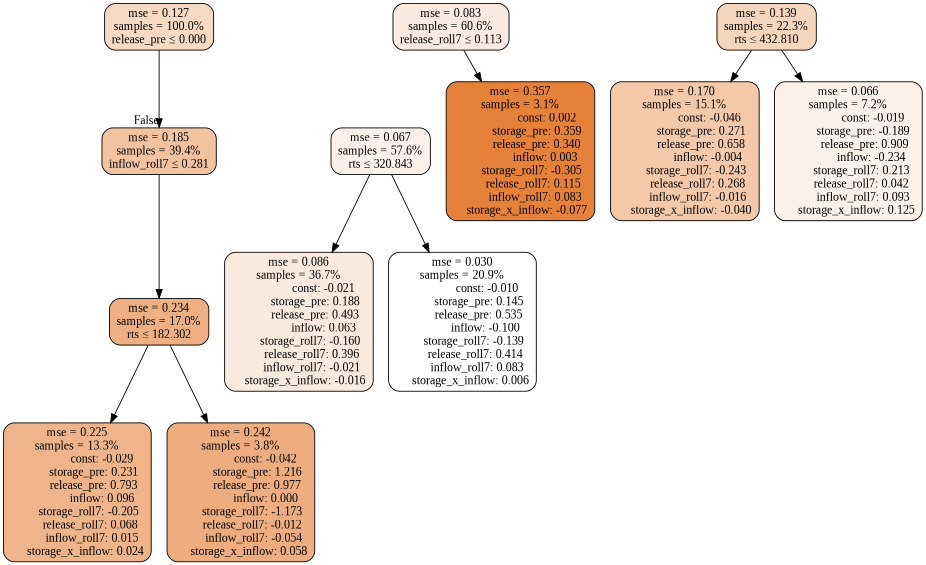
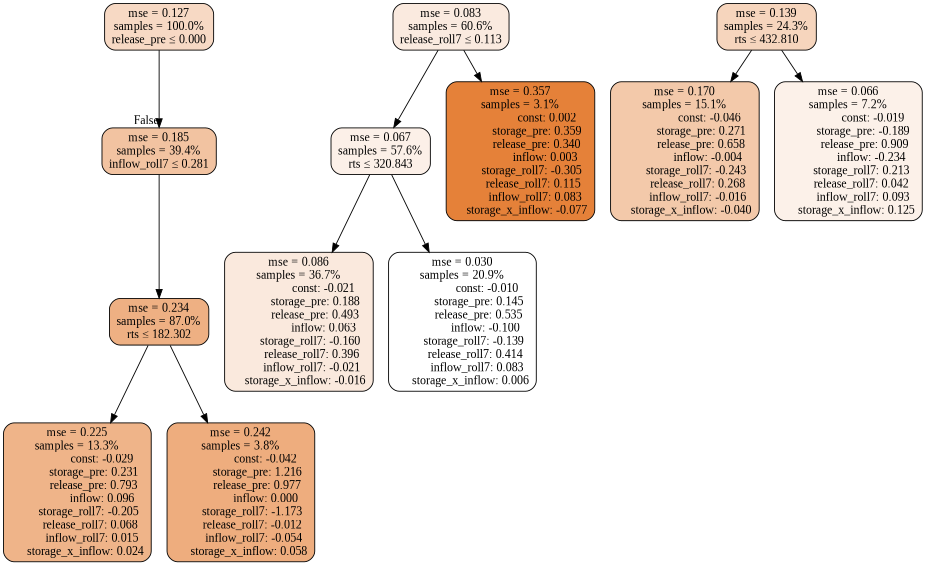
(767, 27) -> (767, 27)
none -> (418, 85)
(159, 322) -> (159, 322)
